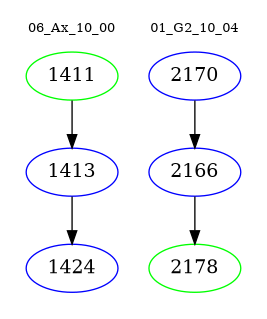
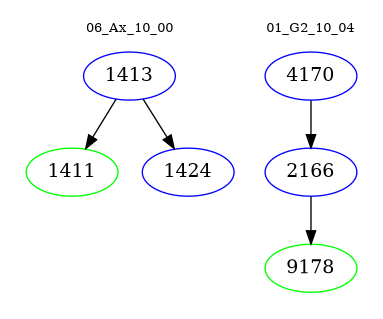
(195, 76) -> (311, 76)
(72, 118) -> (104, 118)
(195, 268) -> (311, 268)
